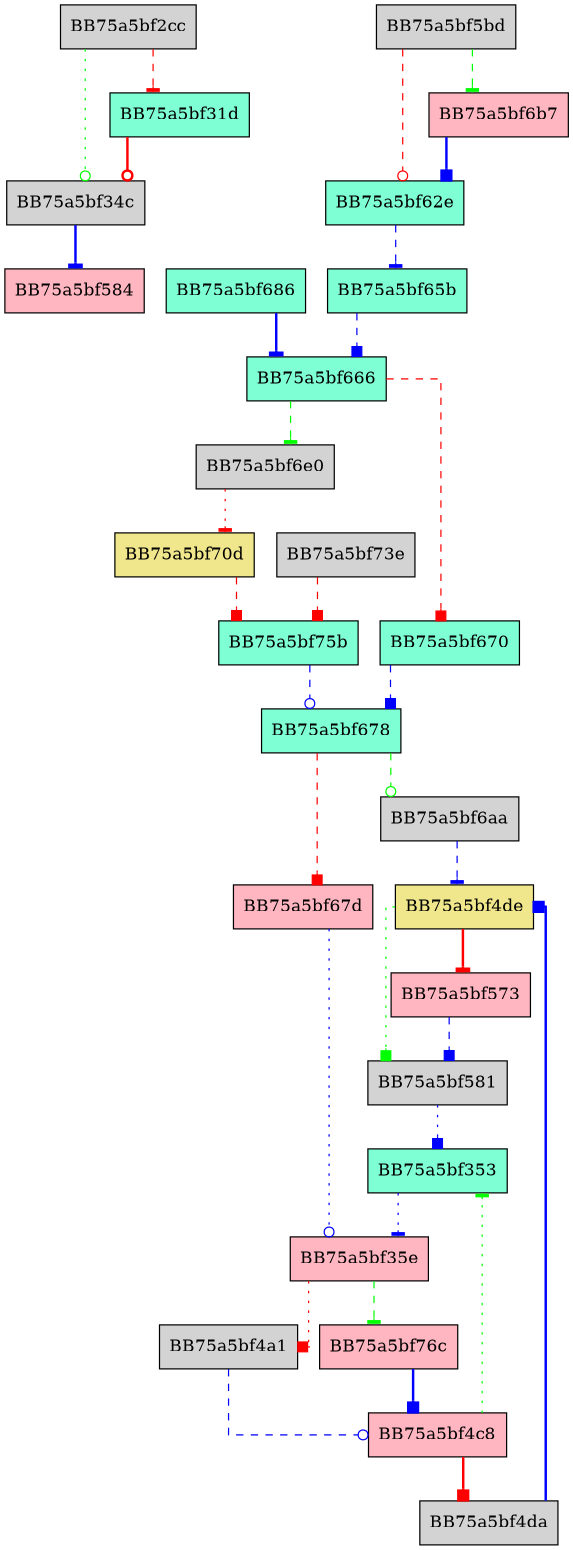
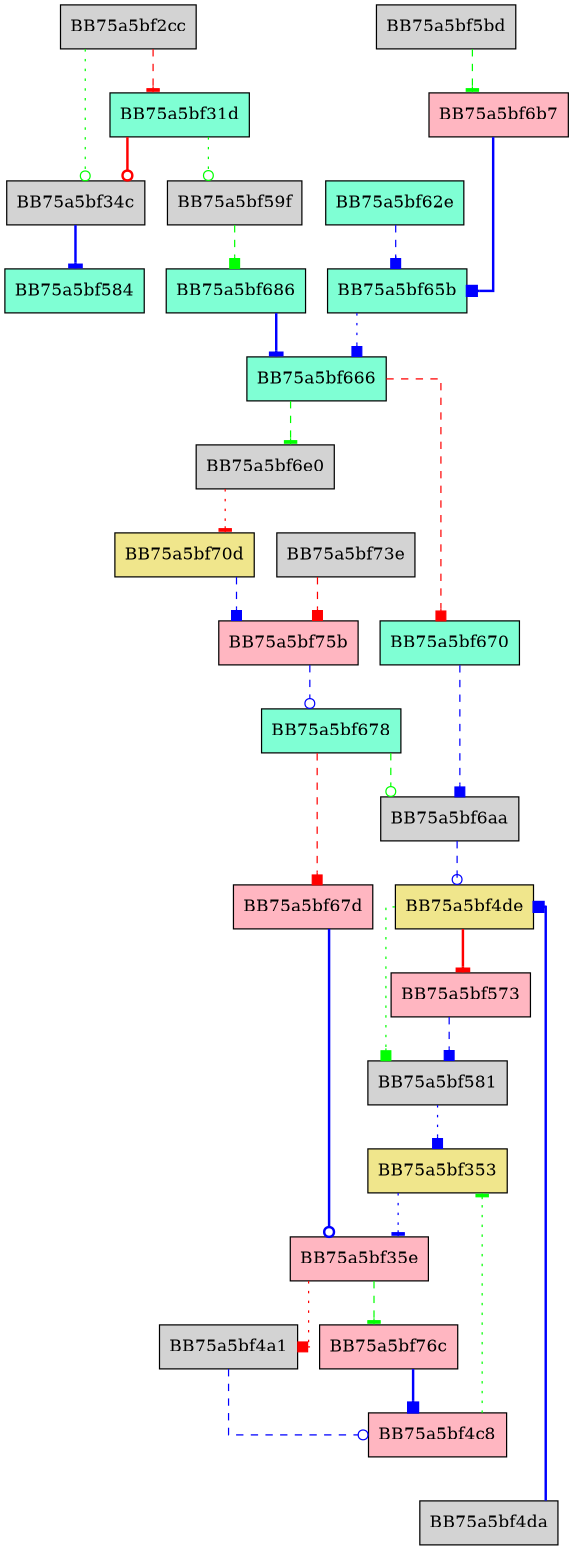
(403, 110) -> none
(446, 153) -> (493, 221)
none -> (235, 203)
(396, 244) -> (396, 244)
(75, 291) -> (75, 291)
(357, 329) -> (357, 329)
(237, 593) -> (237, 593)
(288, 643) -> (288, 643)
(391, 681) -> (460, 725)
(457, 860) -> (457, 860)
(329, 1078) -> (329, 1078)
(438, 1171) -> (438, 1171)
(463, 1473) -> none
